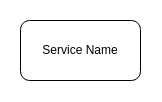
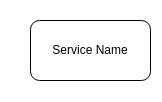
(81, 51) -> (91, 51)
